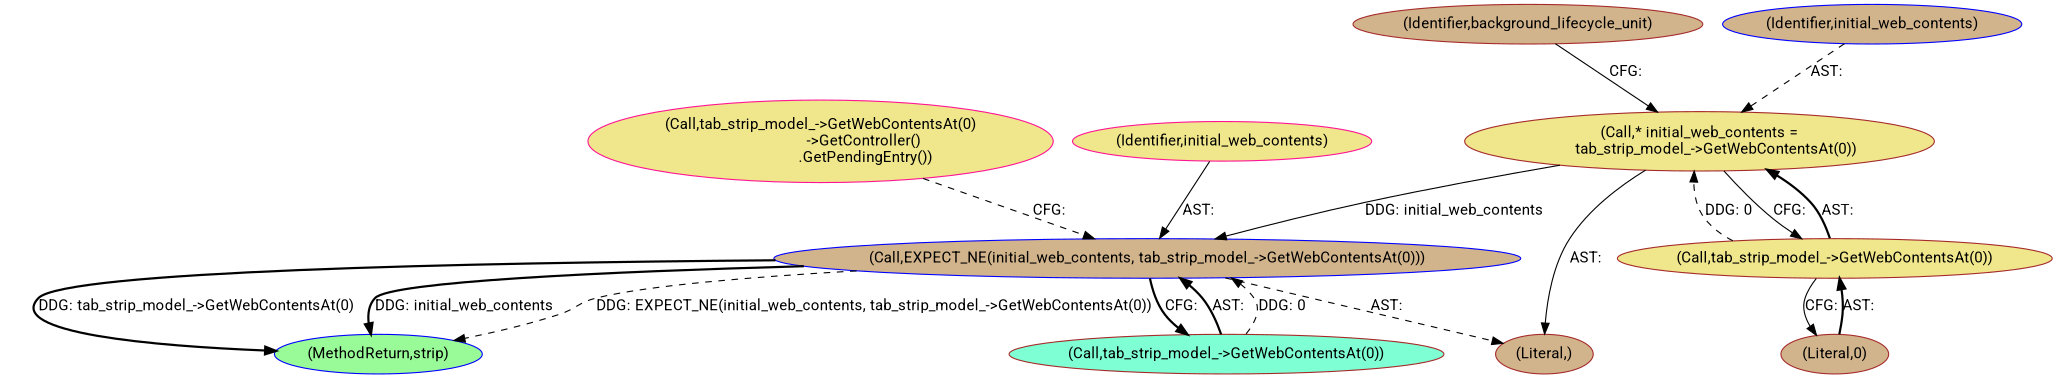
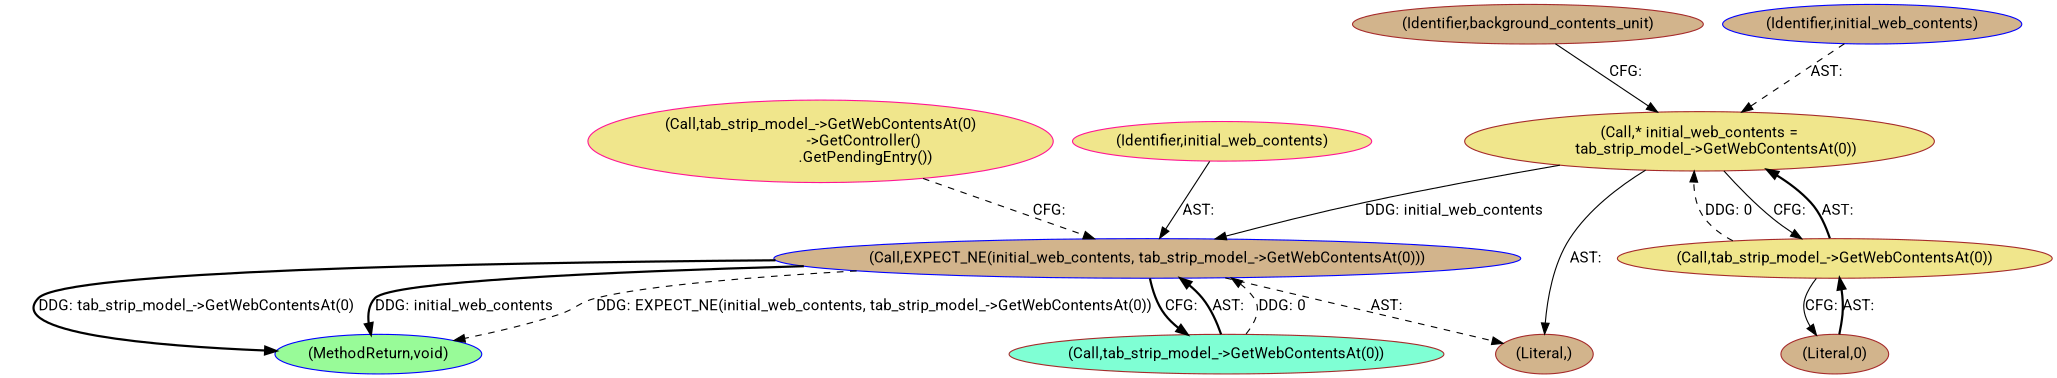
(1528, 24) -> (1528, 24)
(378, 354) -> (378, 354)
